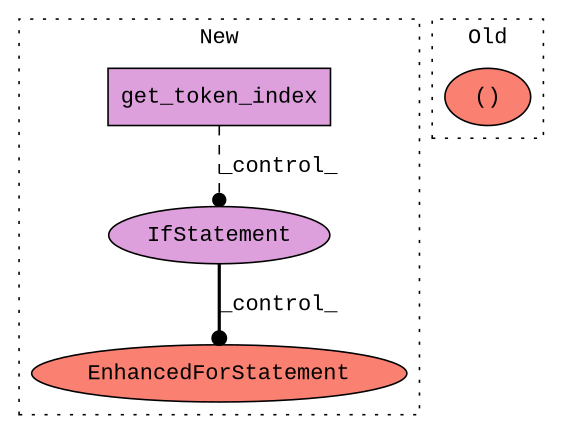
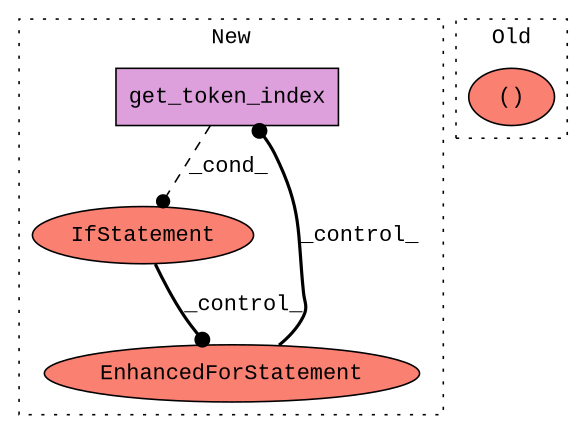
(279, 166) -> (229, 166)
(219, 235) -> (143, 235)
none -> (299, 242)
